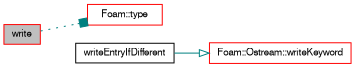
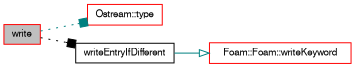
(125, 15) -> (125, 15)
none -> (53, 40)
(280, 53) -> (280, 53)
